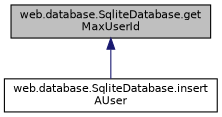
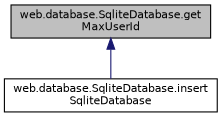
(111, 95) -> (111, 95)
